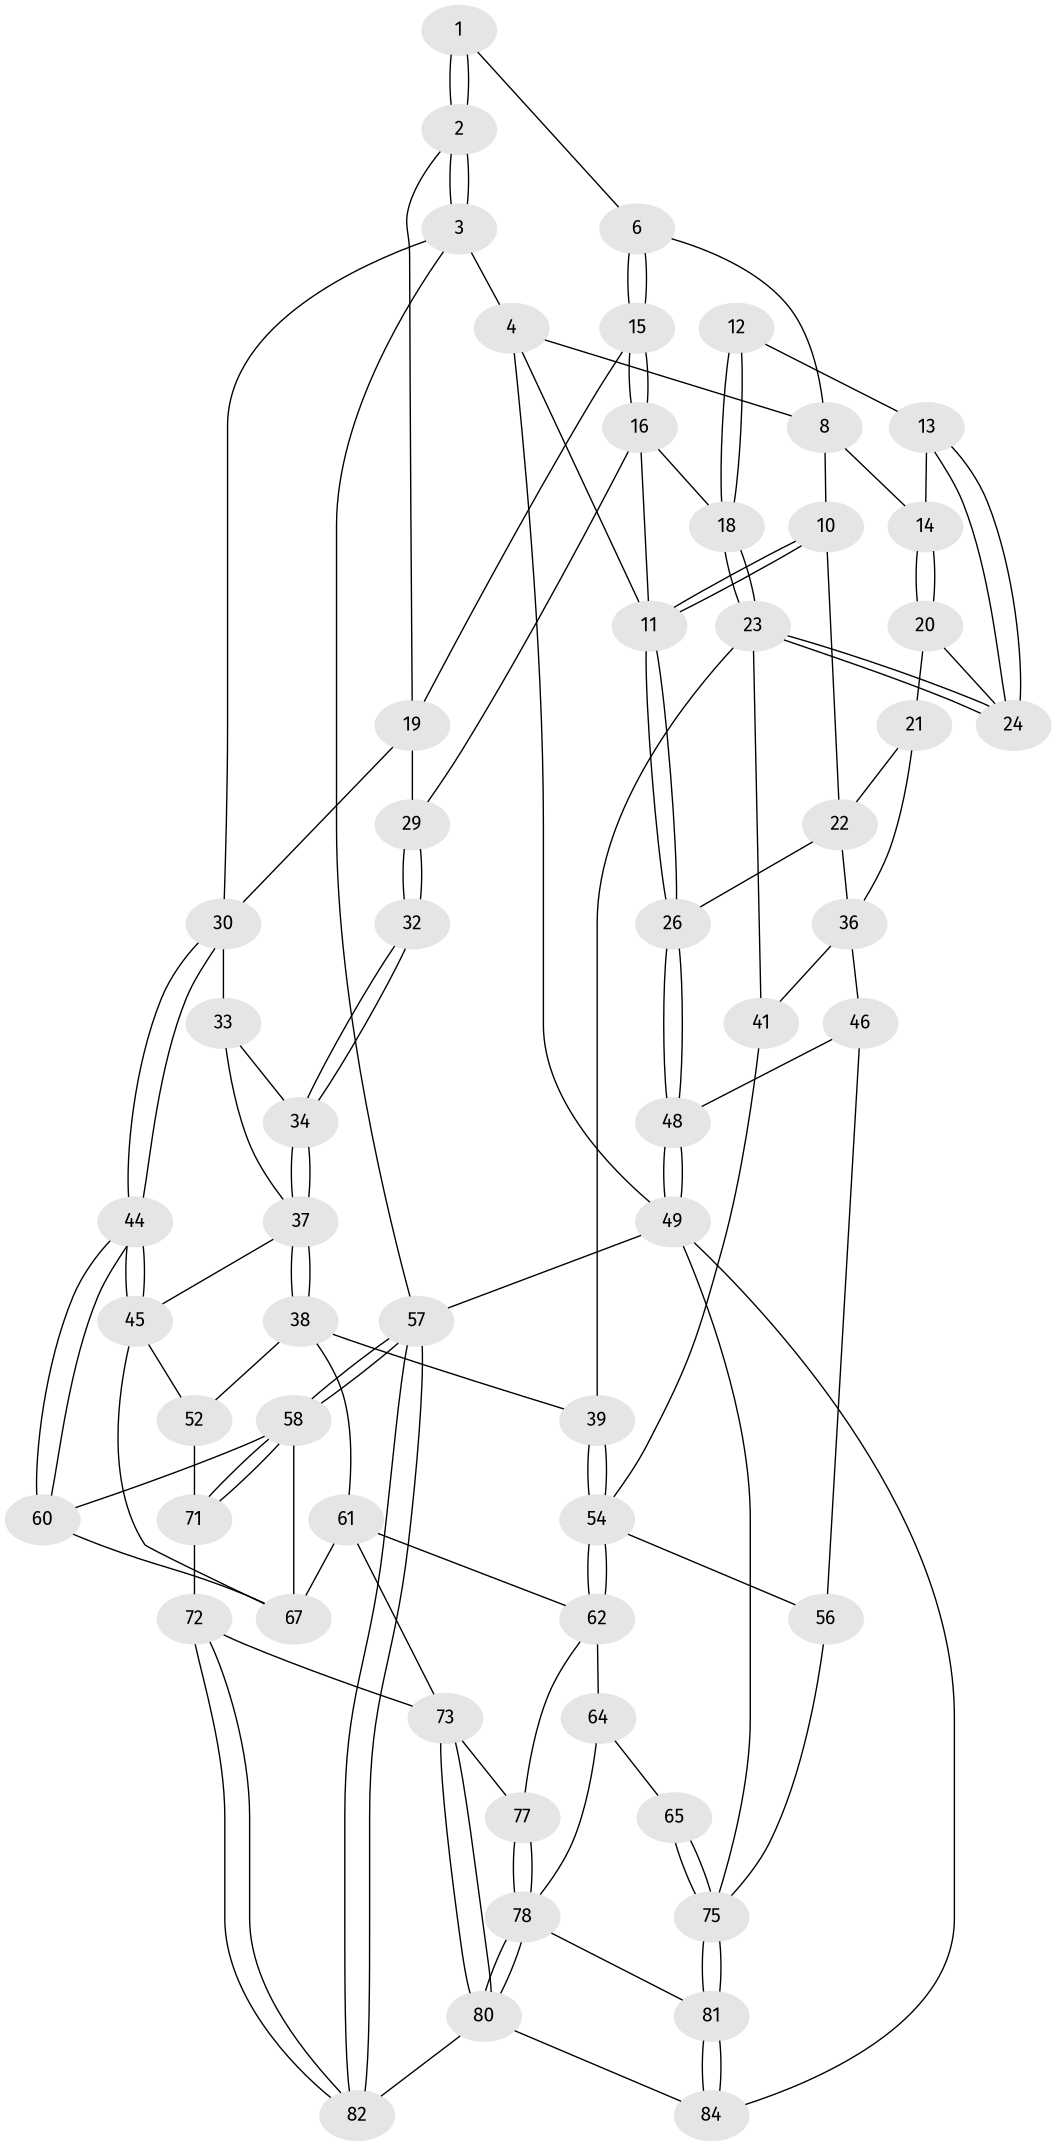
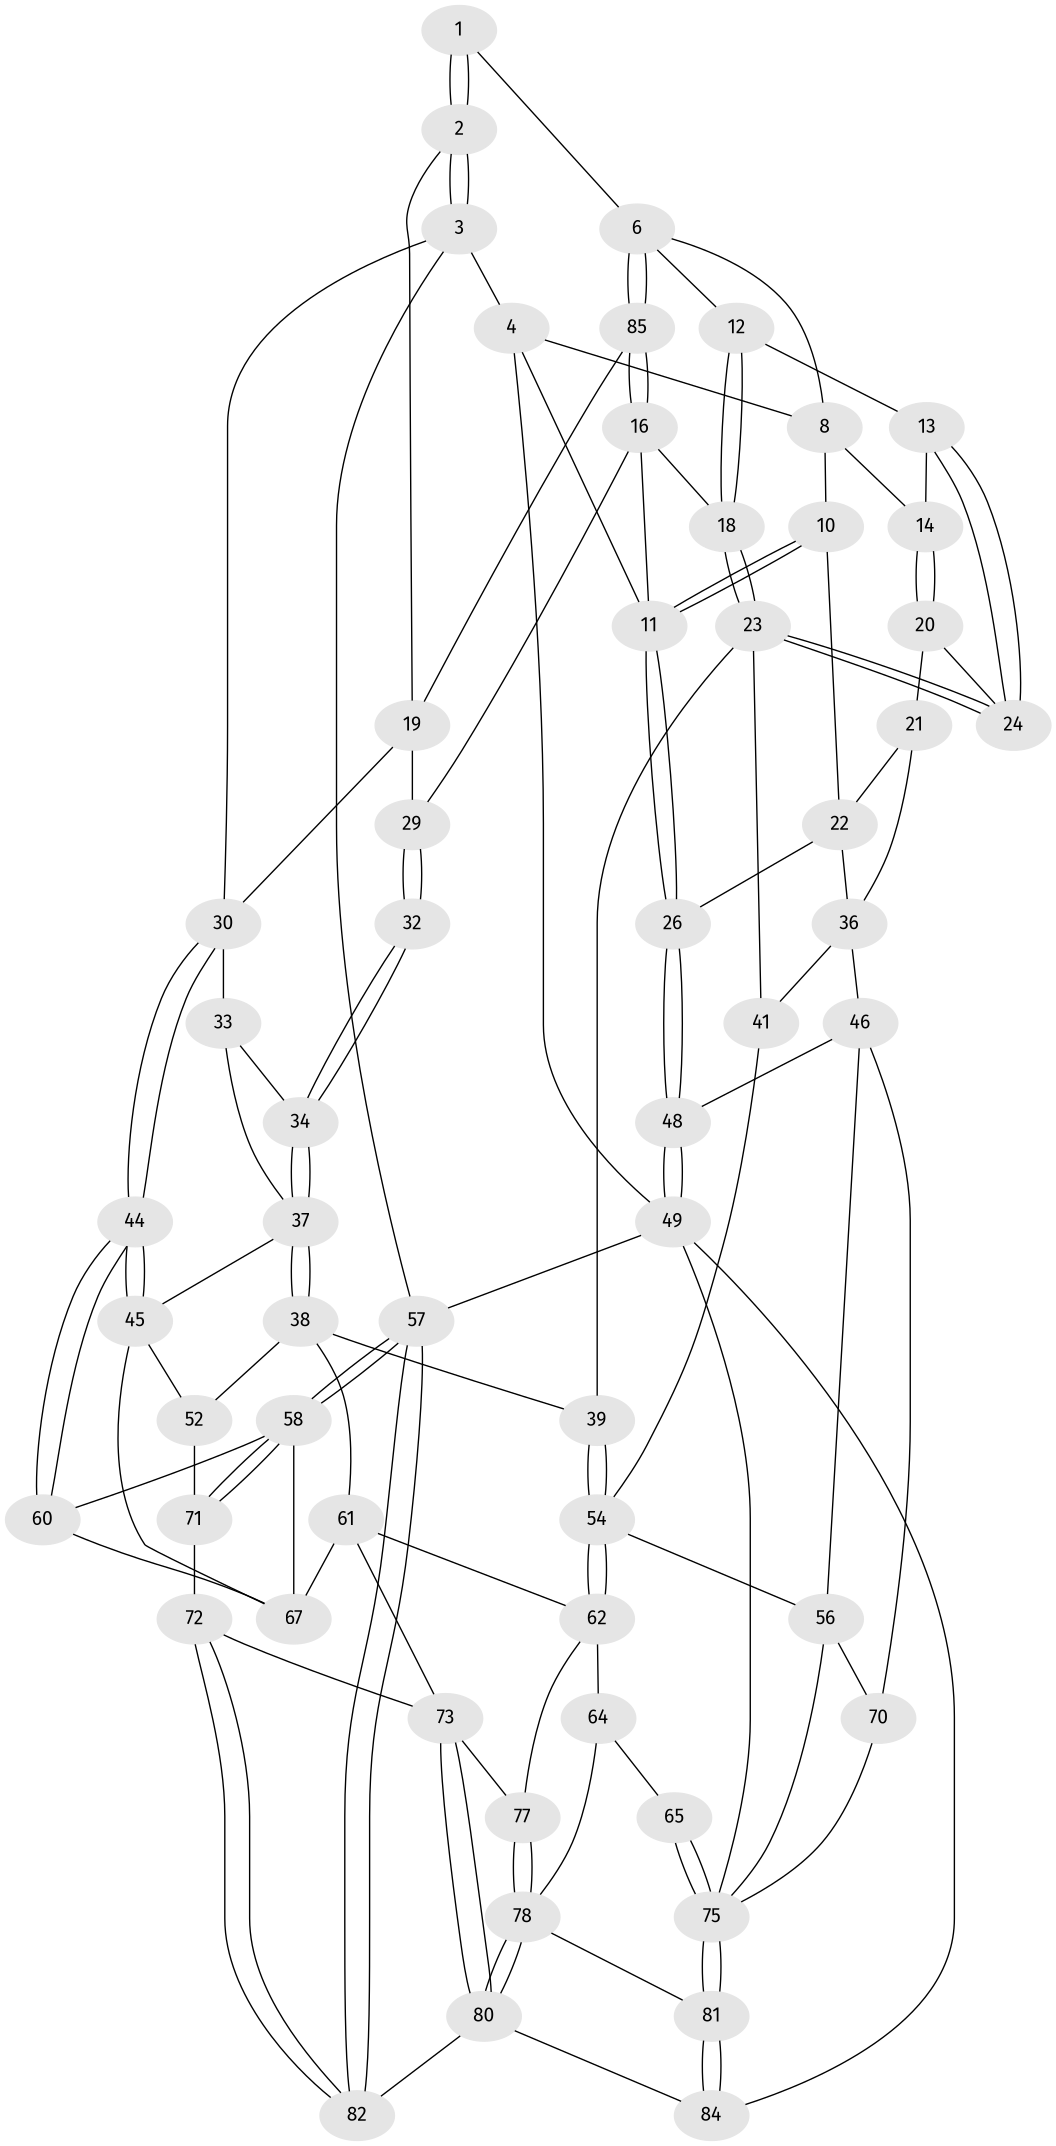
none -> (687, 278)
(637, 328) -> (637, 328)
none -> (879, 1718)
